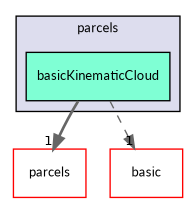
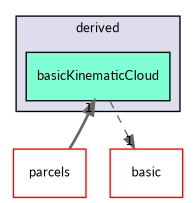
(98, 29) -> (98, 29)
(67, 120) -> (79, 131)
